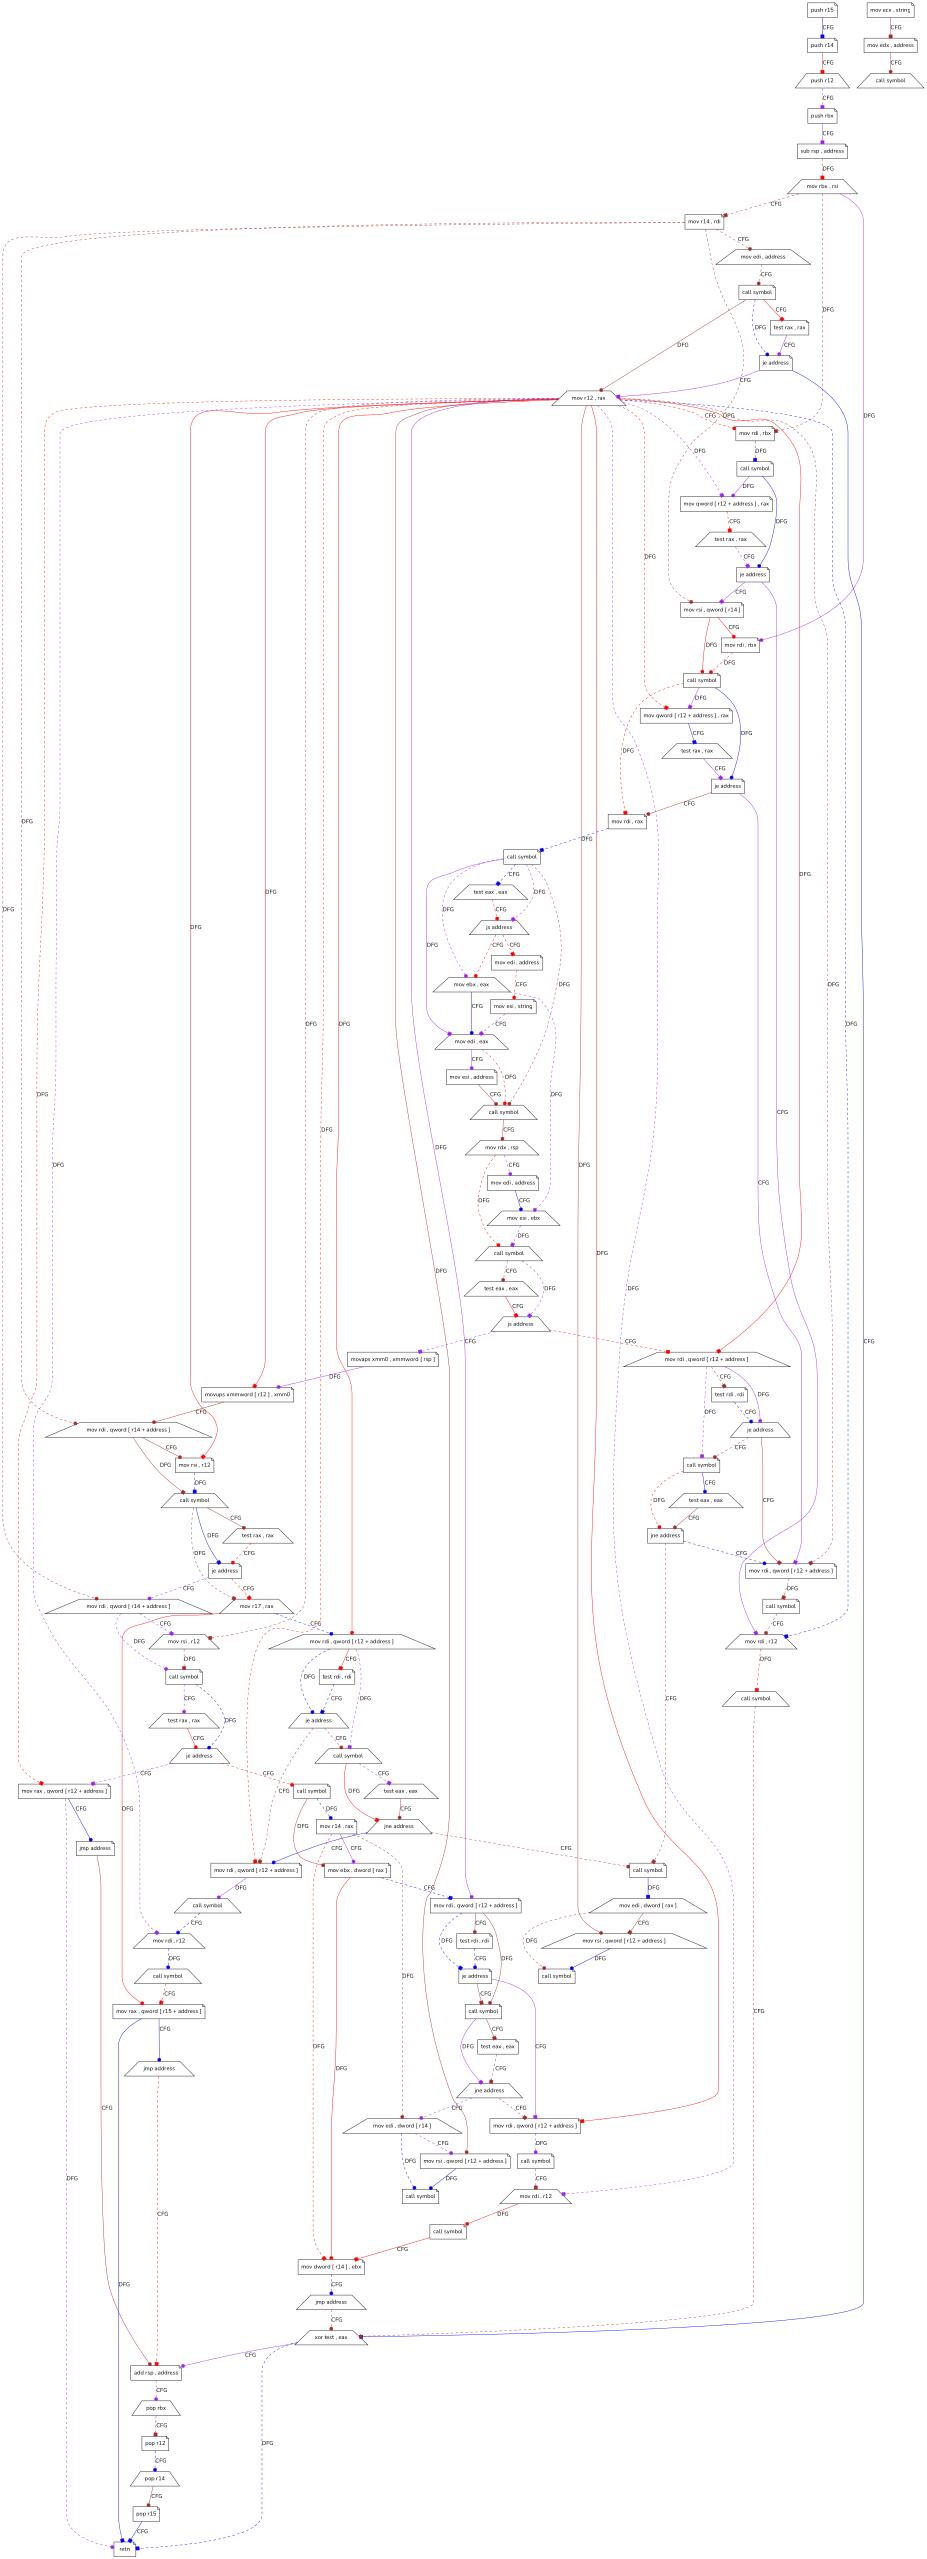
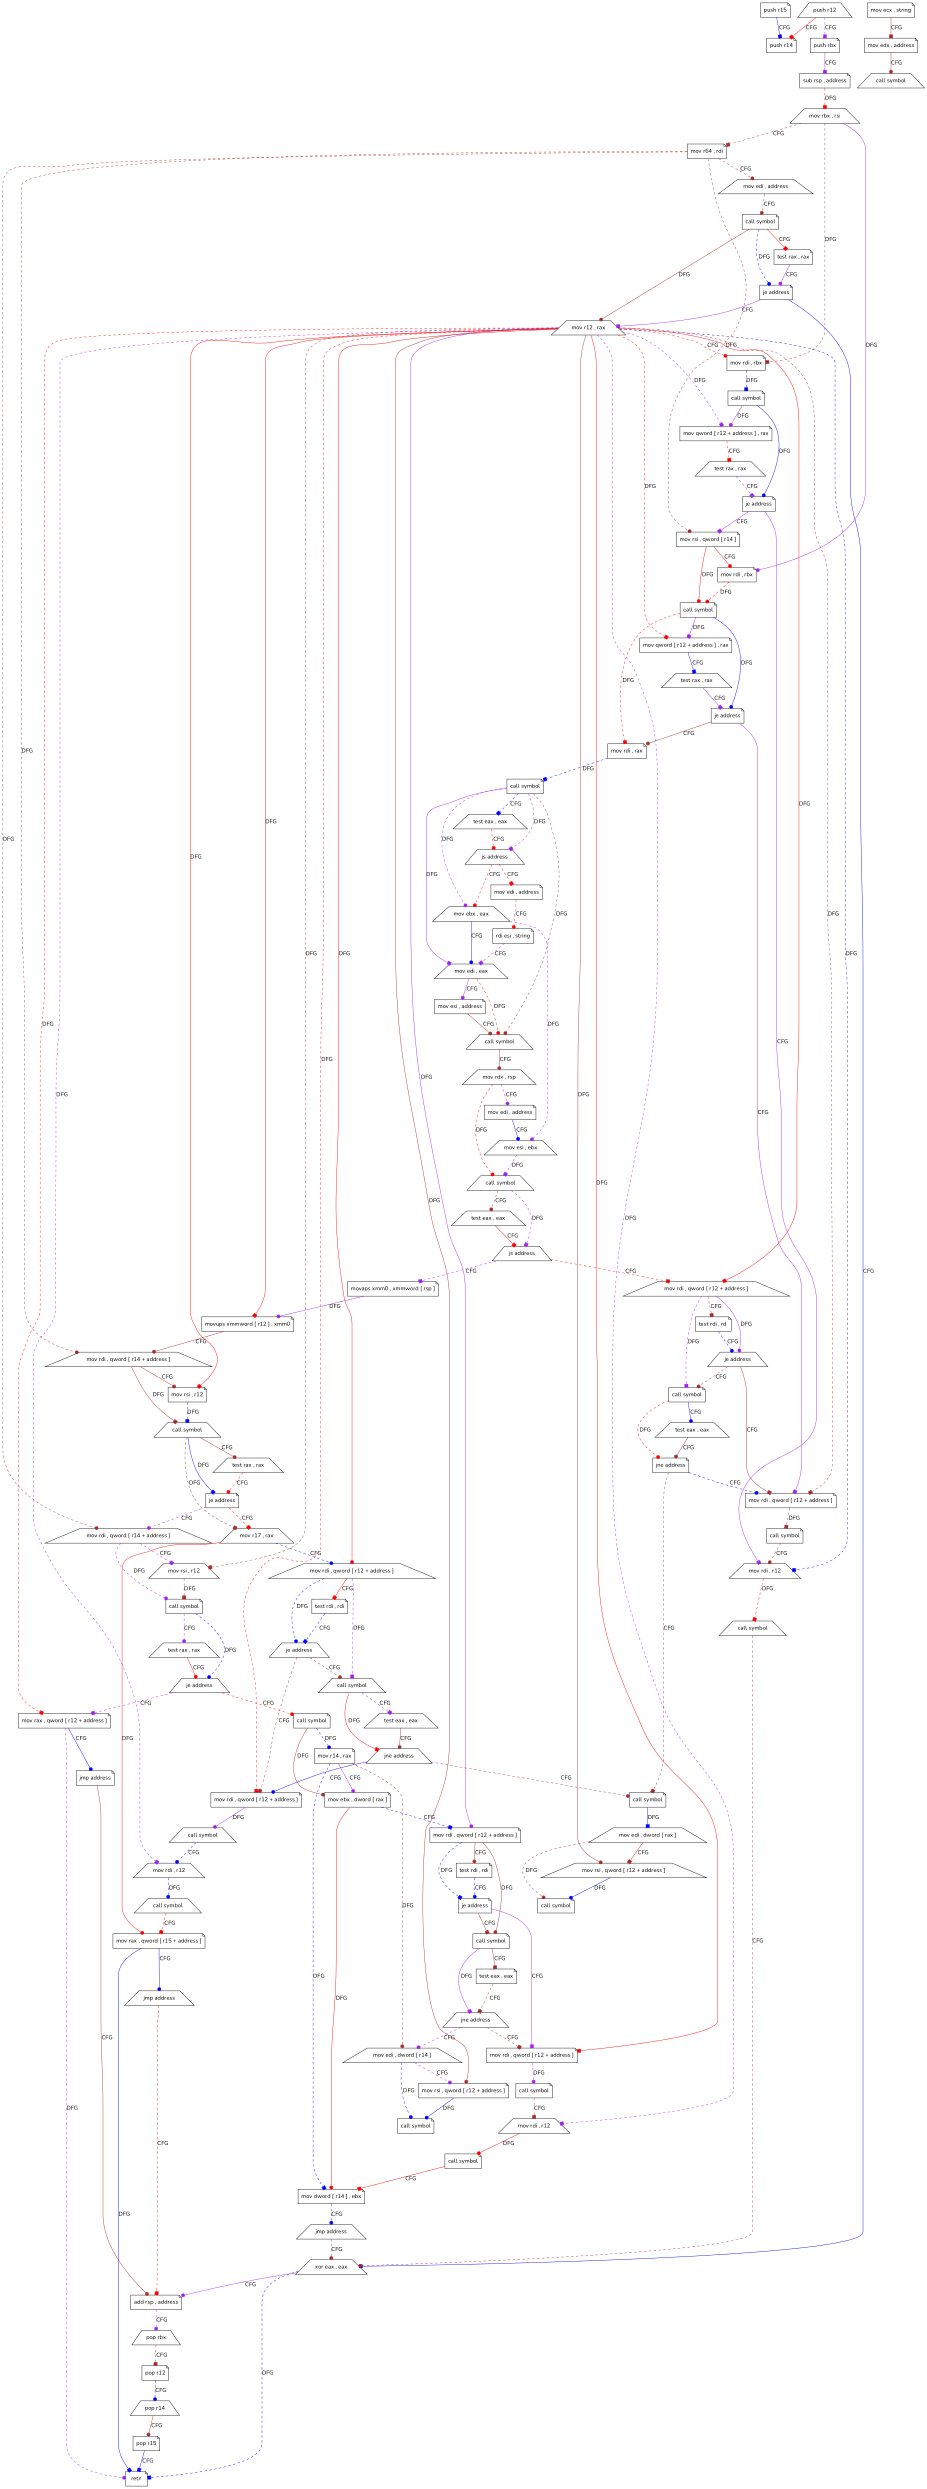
(822, 61) -> (805, 26)
(704, 222) -> (707, 151)
(513, 1007) -> (513, 936)
(313, 2044) -> (313, 1974)
(331, 2338) -> (331, 2267)
